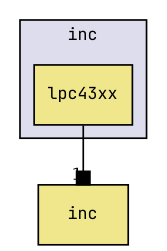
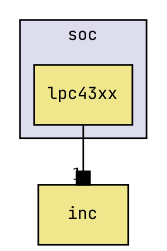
(83, 36) -> (83, 36)
